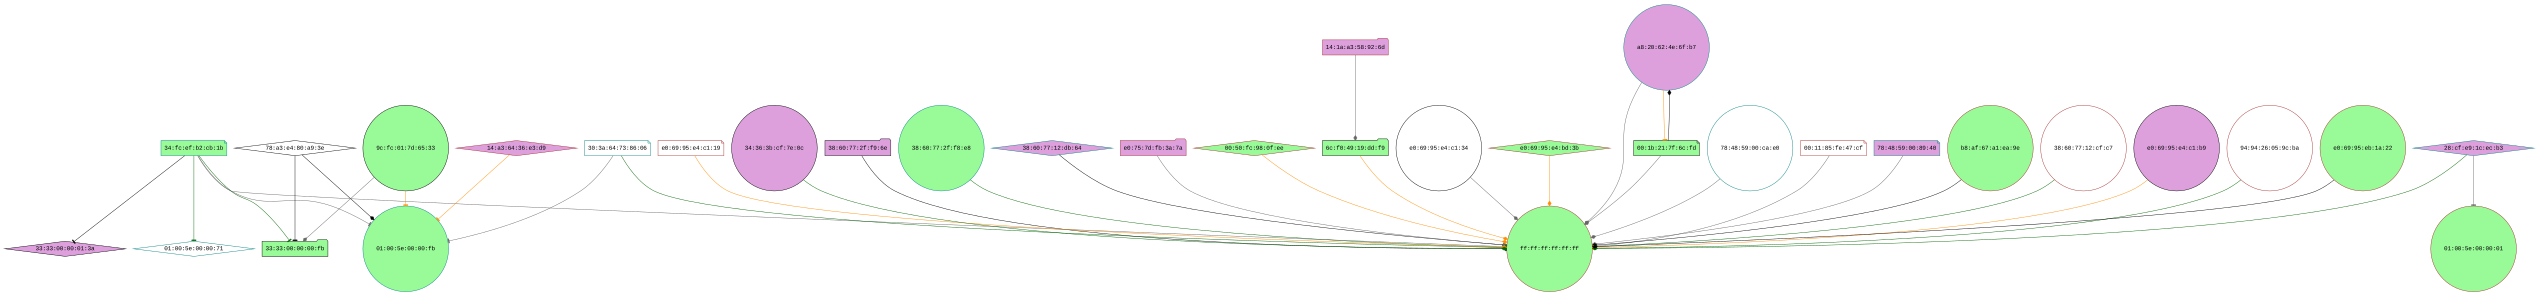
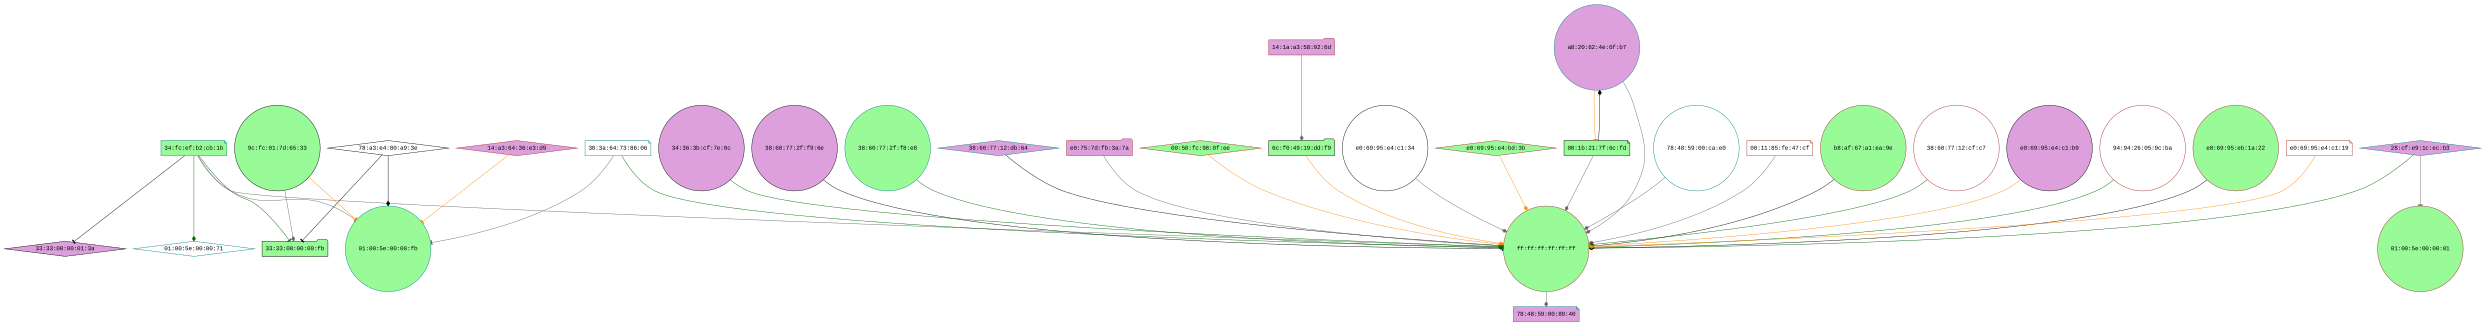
(858, 148) -> (795, 148)
(194, 197) -> (194, 196)
(1759, 222) -> (1546, 297)
